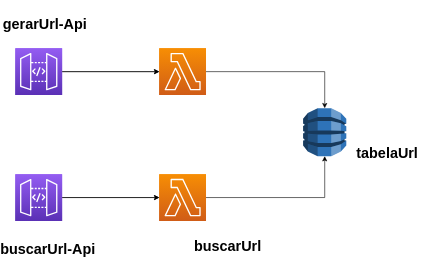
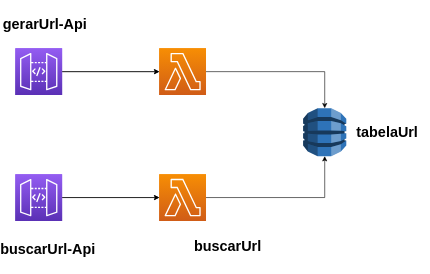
(387, 153) -> (387, 132)
